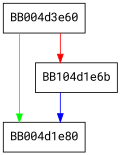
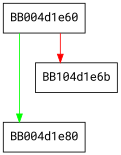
(44, 18) -> (44, 18)
(60, 103) -> none
